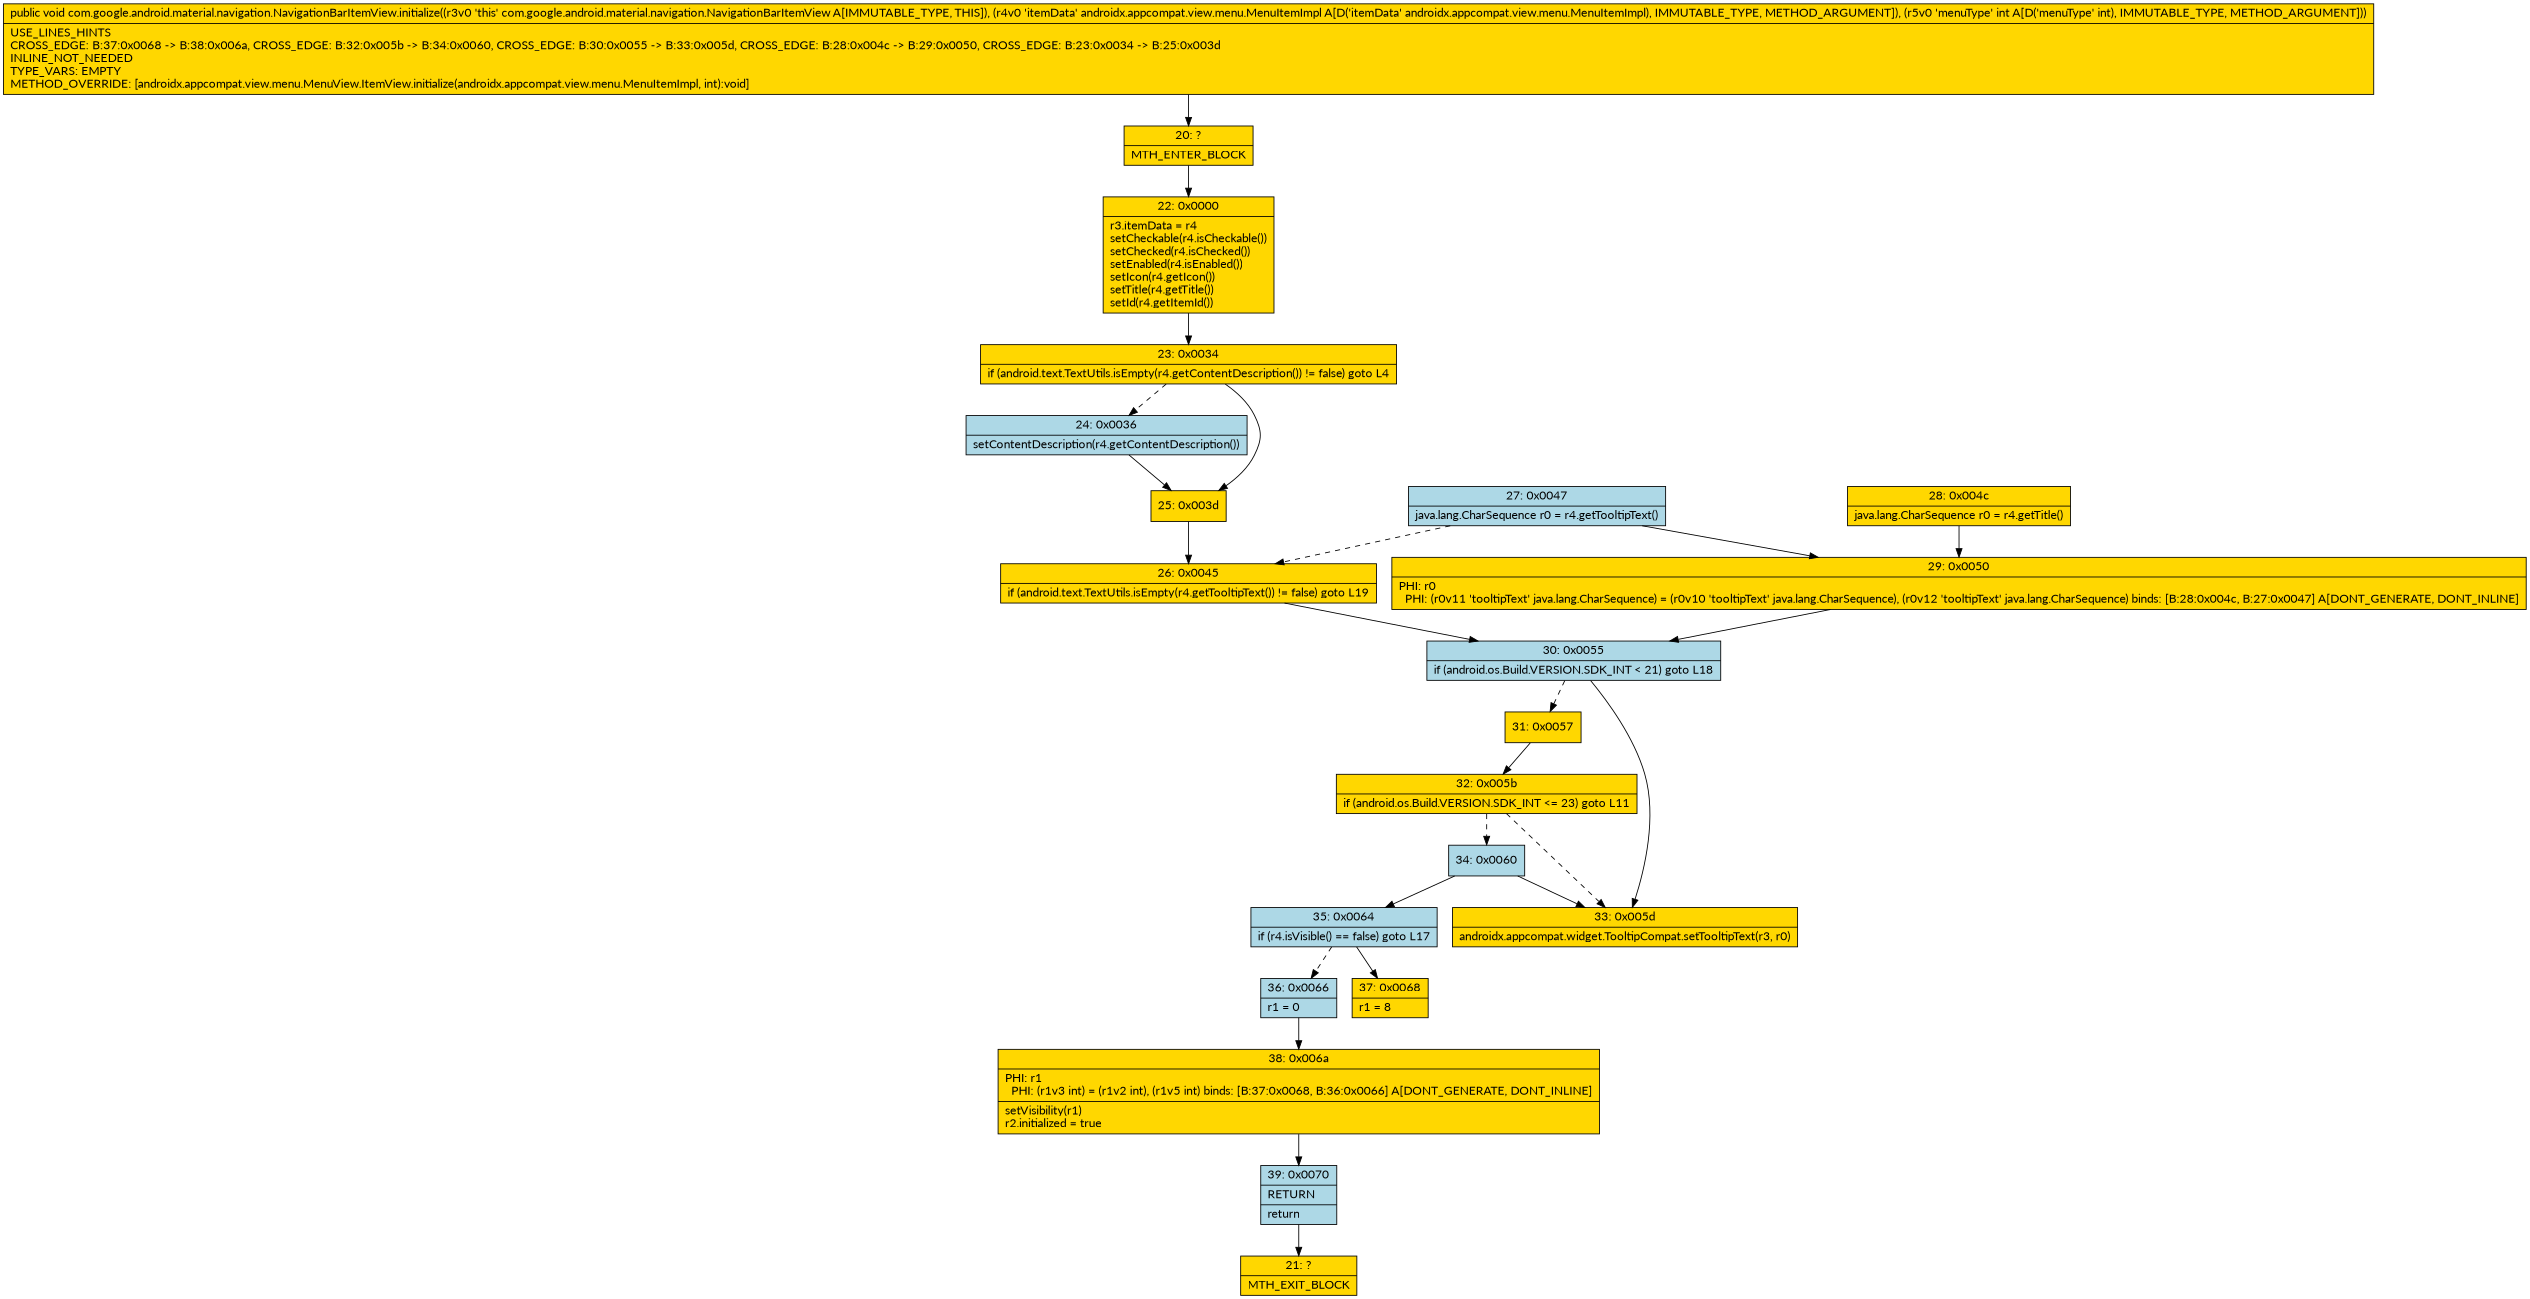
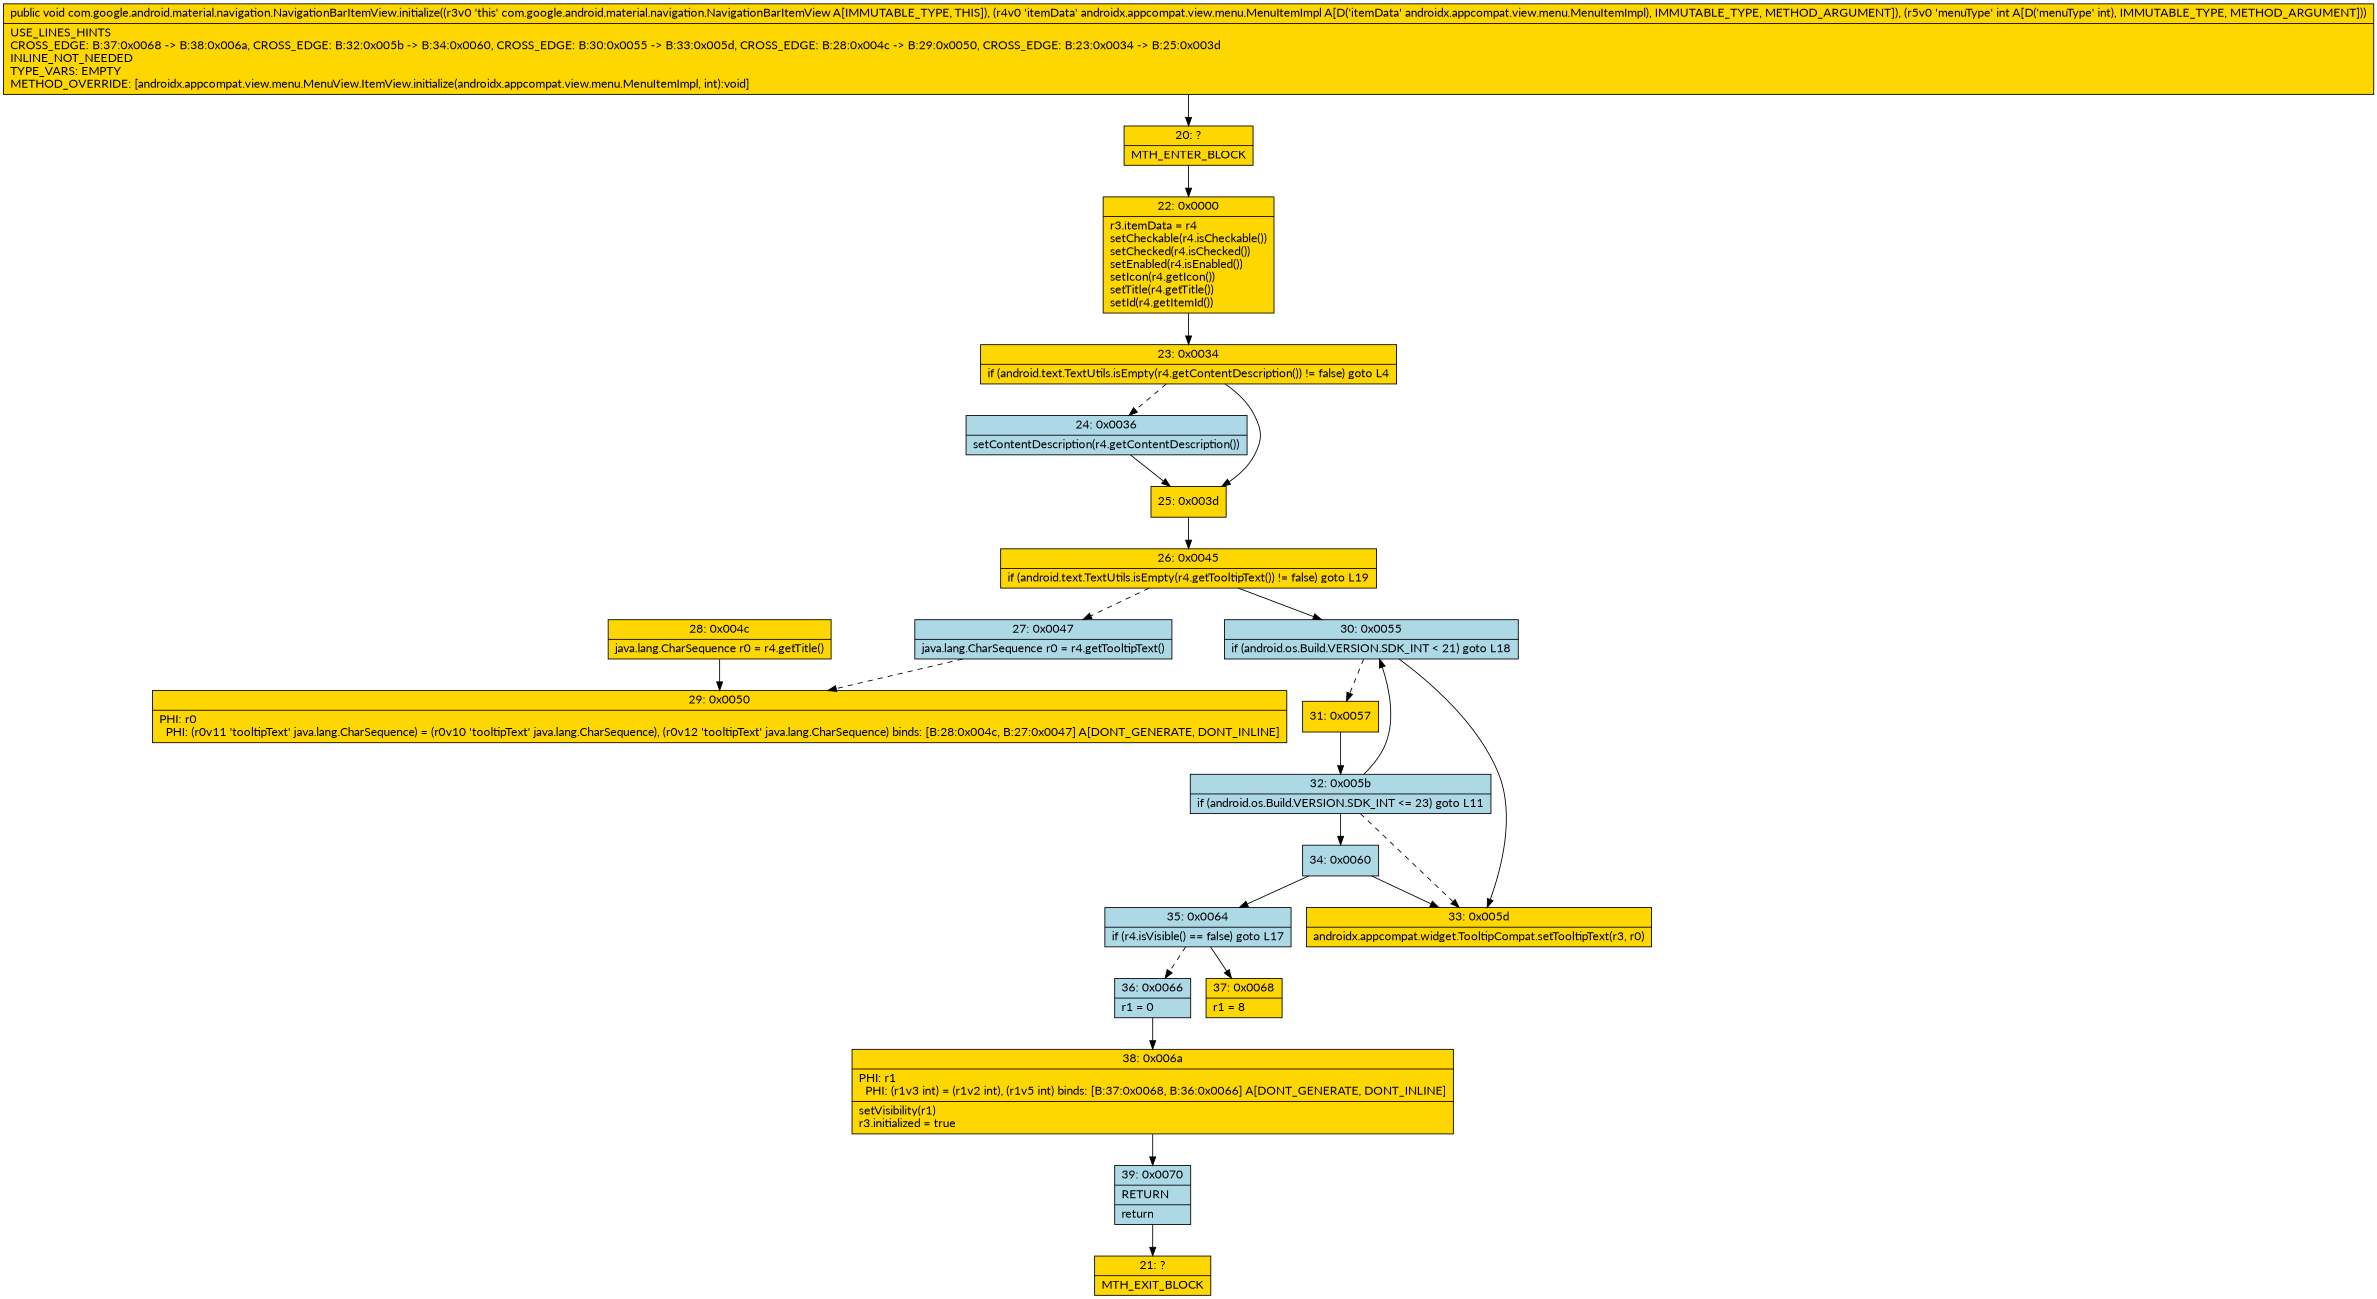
(1726, 541) -> (899, 674)
(1367, 544) -> (1120, 602)
(1754, 624) -> (1390, 724)
(1487, 794) -> (1341, 794)
(1487, 825) -> (1341, 825)
(1054, 1124) -> (908, 1124)
